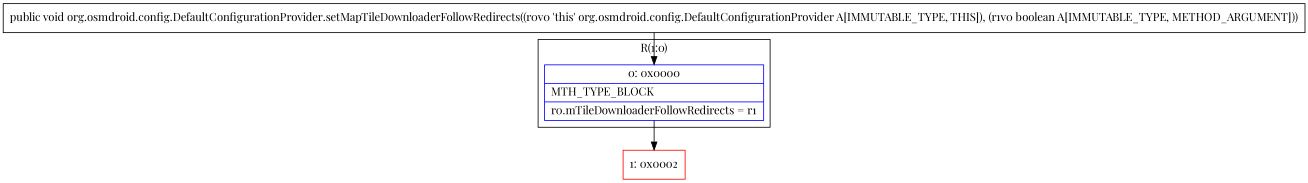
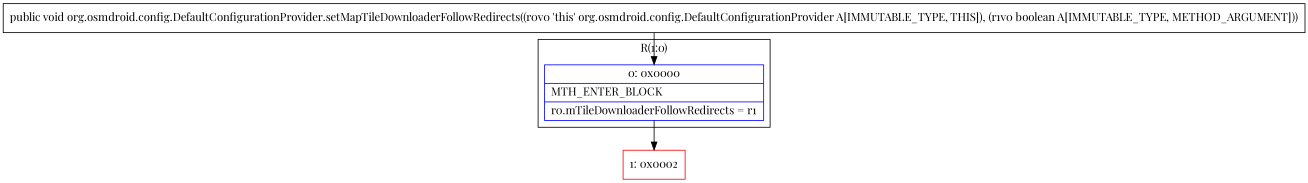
(603, 92) -> (607, 92)
